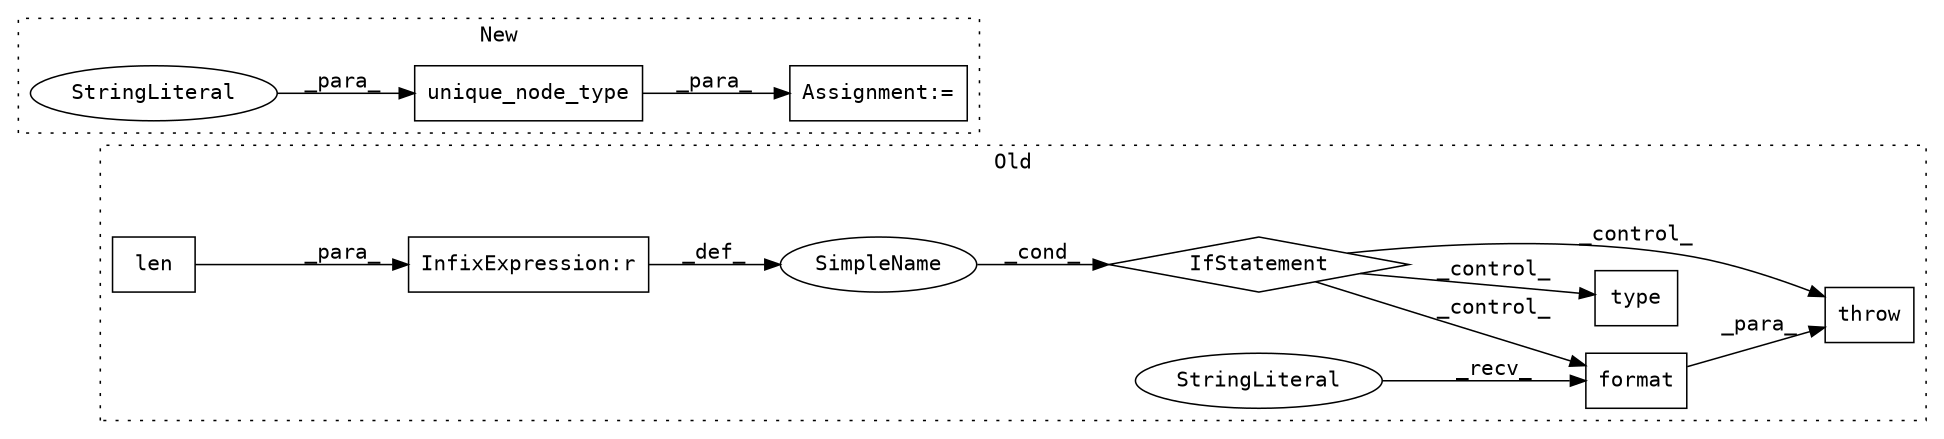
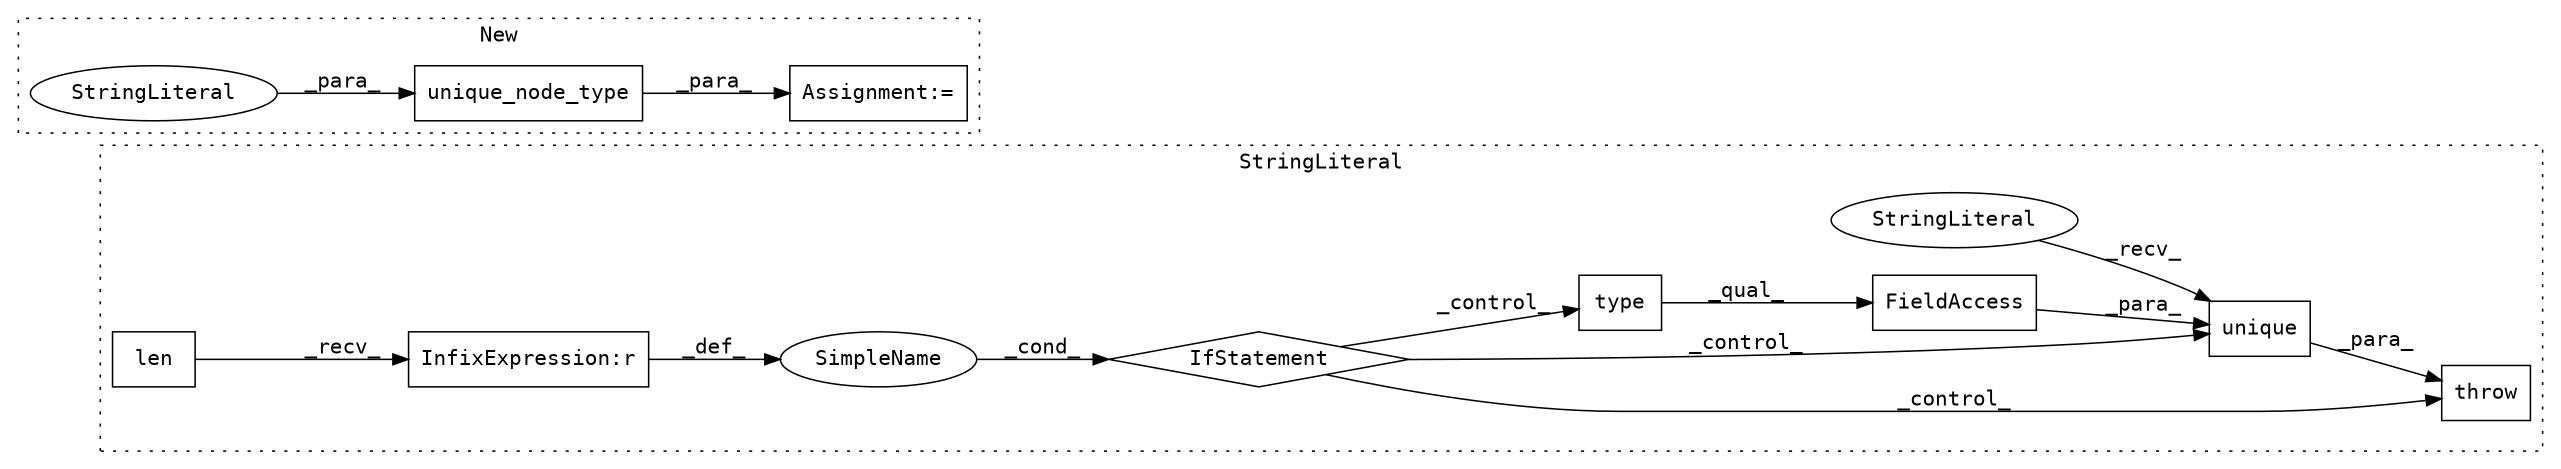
(1013, 163) -> (1321, 163)
(343, 253) -> (343, 348)
none -> (1955, 303)
(1636, 381) -> (2260, 329)
